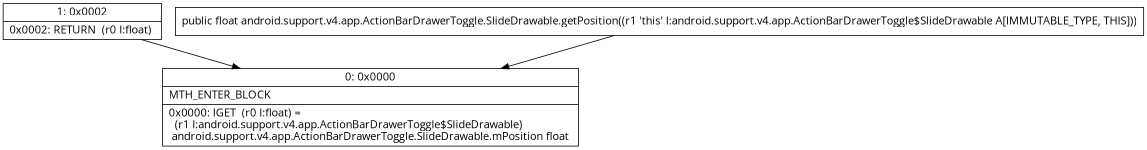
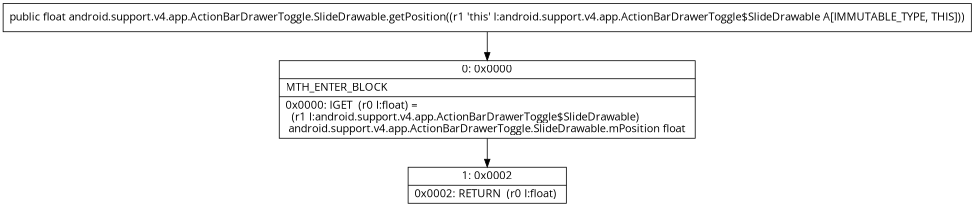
(187, 53) -> (487, 149)
